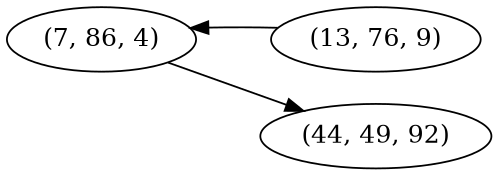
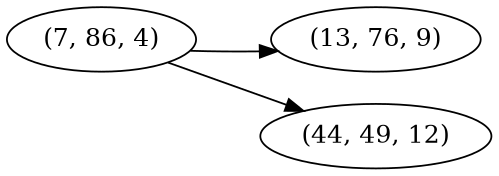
(243, 27) -> (225, 51)
(376, 136) -> (376, 136)
